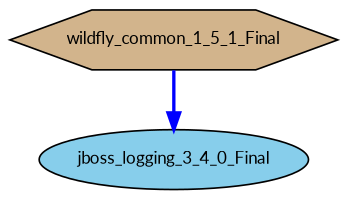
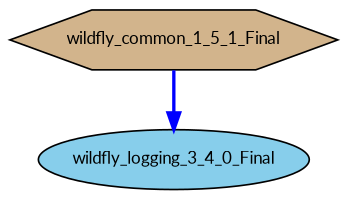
(174, 160) -> (174, 160)
